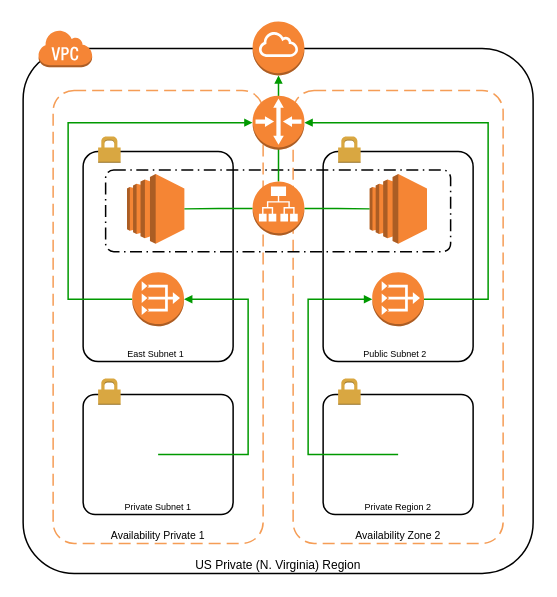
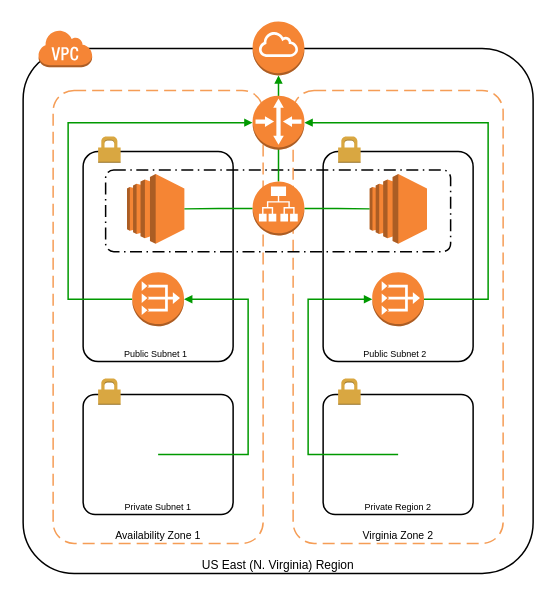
(155, 354) -> (155, 354)
(158, 536) -> (158, 536)
(398, 536) -> (398, 536)
(278, 565) -> (278, 565)
